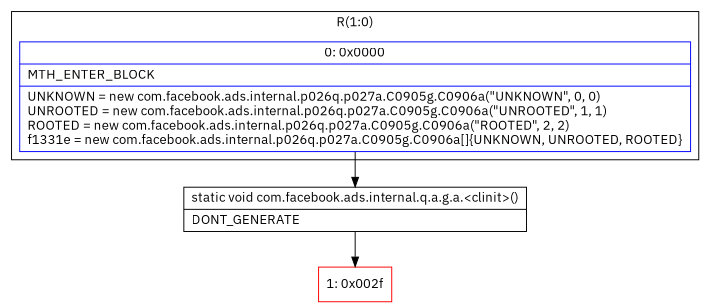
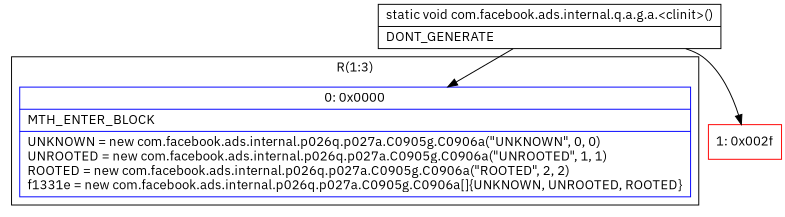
(355, 23) -> (355, 68)
(355, 166) -> (485, 65)
